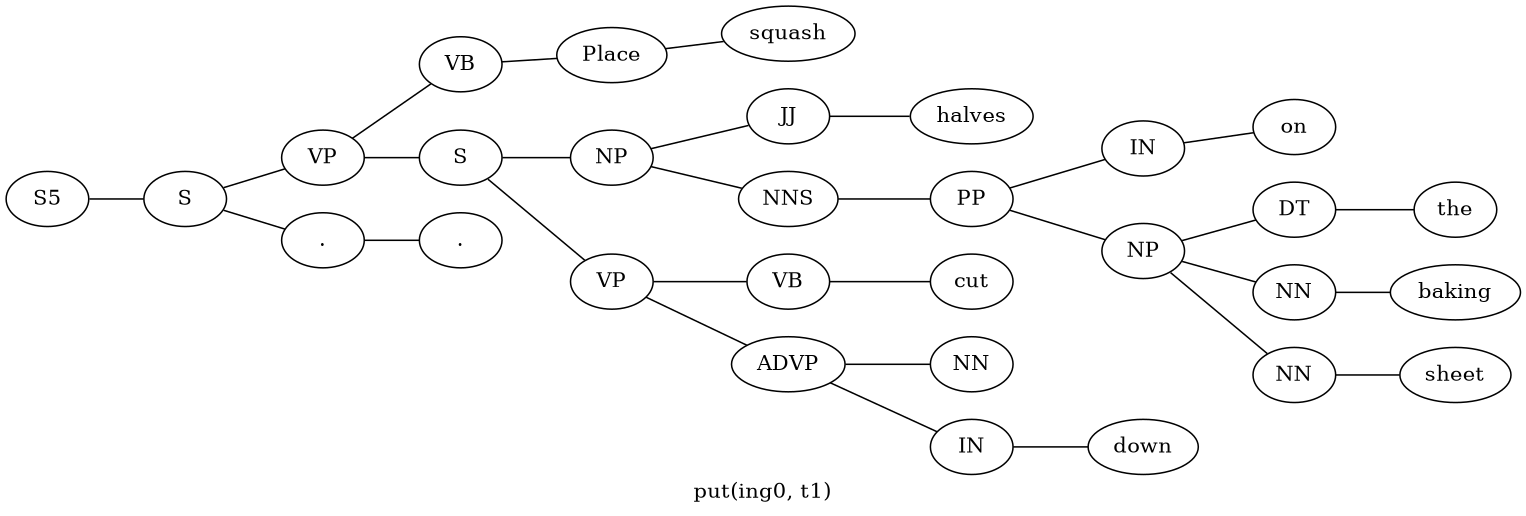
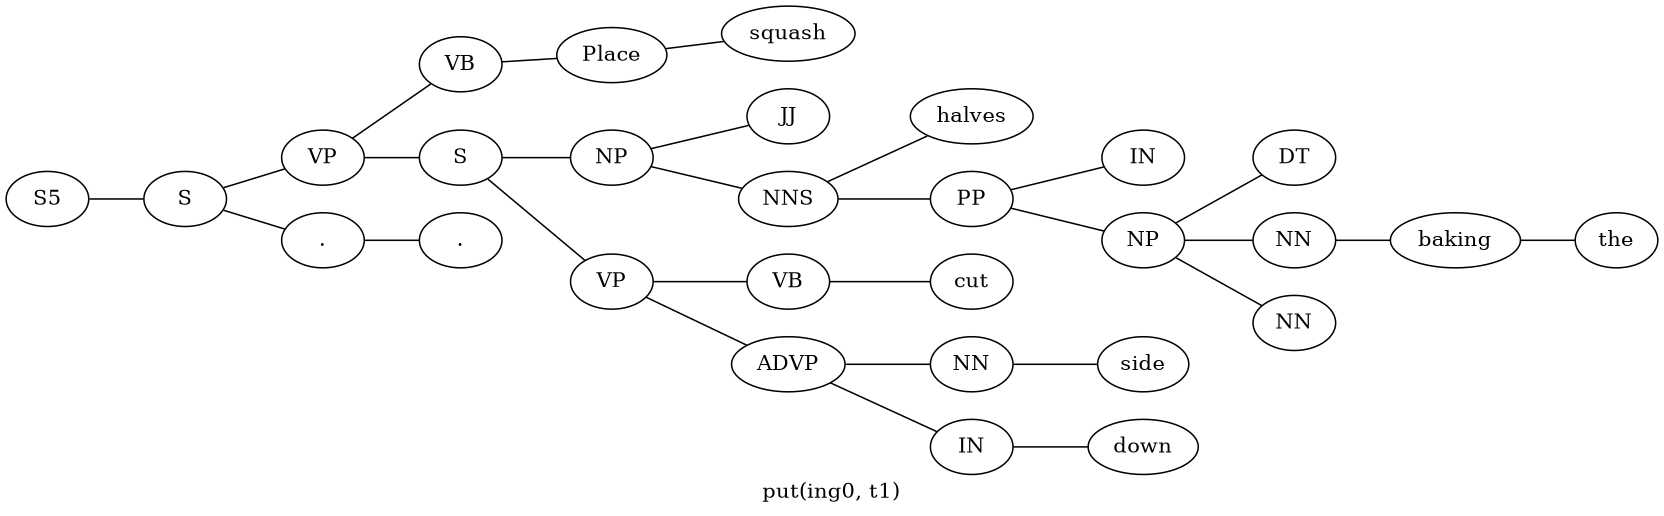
(870, 116) -> (878, 159)
(1294, 127) -> none
(1375, 210) -> (1548, 240)
none -> (1143, 364)
(1455, 375) -> none
